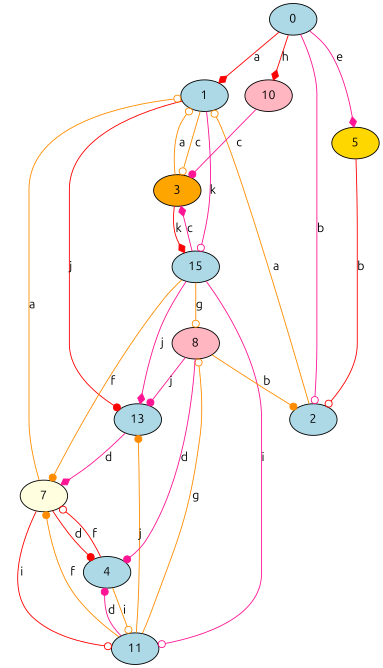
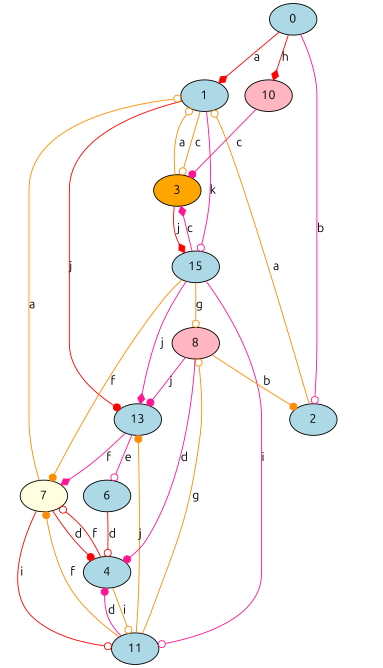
(356, 143) -> none
(179, 229) -> (179, 229)
(109, 458) -> (109, 458)
none -> (107, 496)
